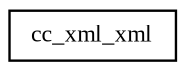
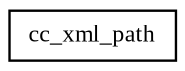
(93, 36) -> (93, 36)
